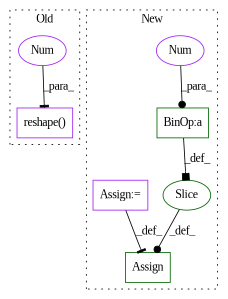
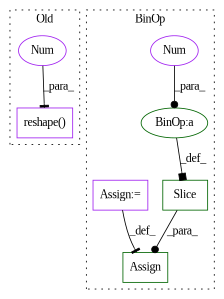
(152, 20) -> (150, 20)
(183, 123) -> (174, 123)
(187, 195) -> (185, 195)
(182, 231) -> (182, 231)
